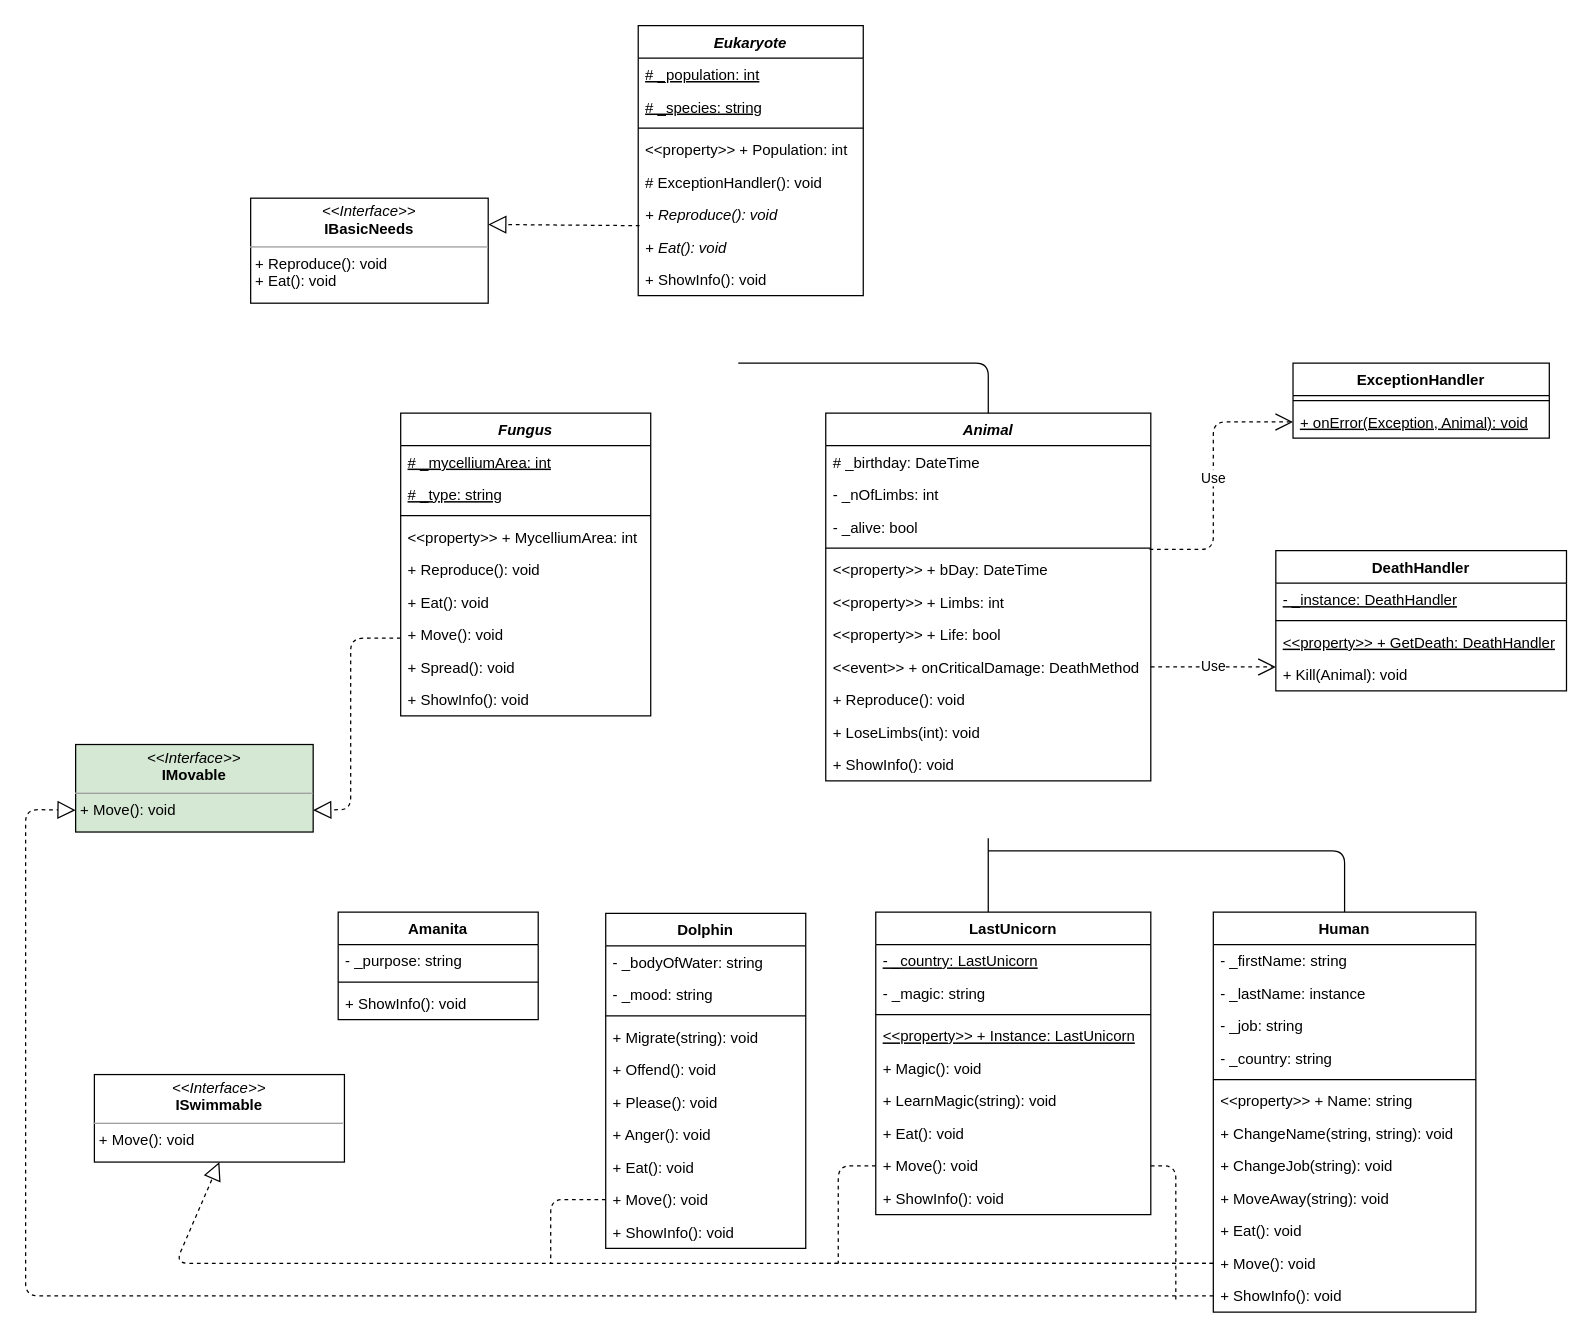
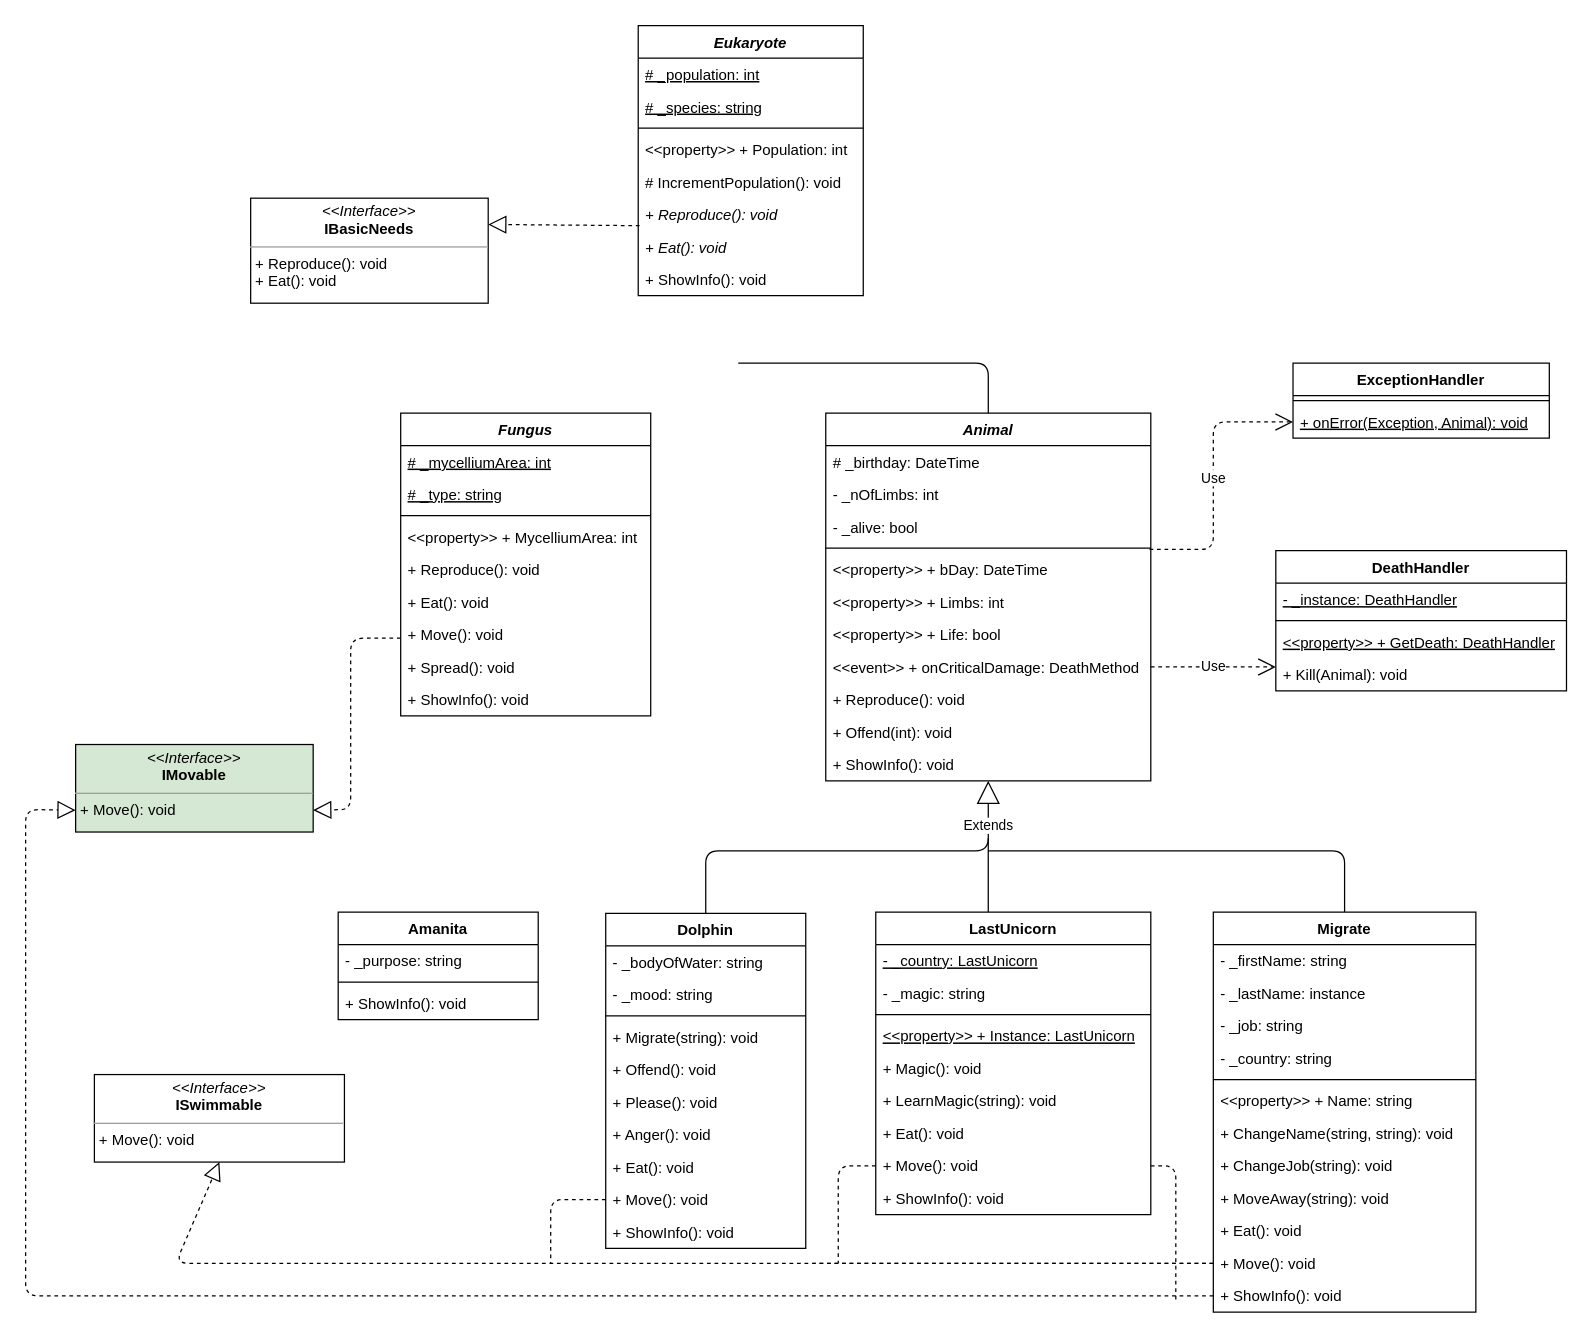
(743, 183) -> (755, 183)
(913, 733) -> (903, 733)
none -> (818, 851)
(1344, 929) -> (1344, 929)
